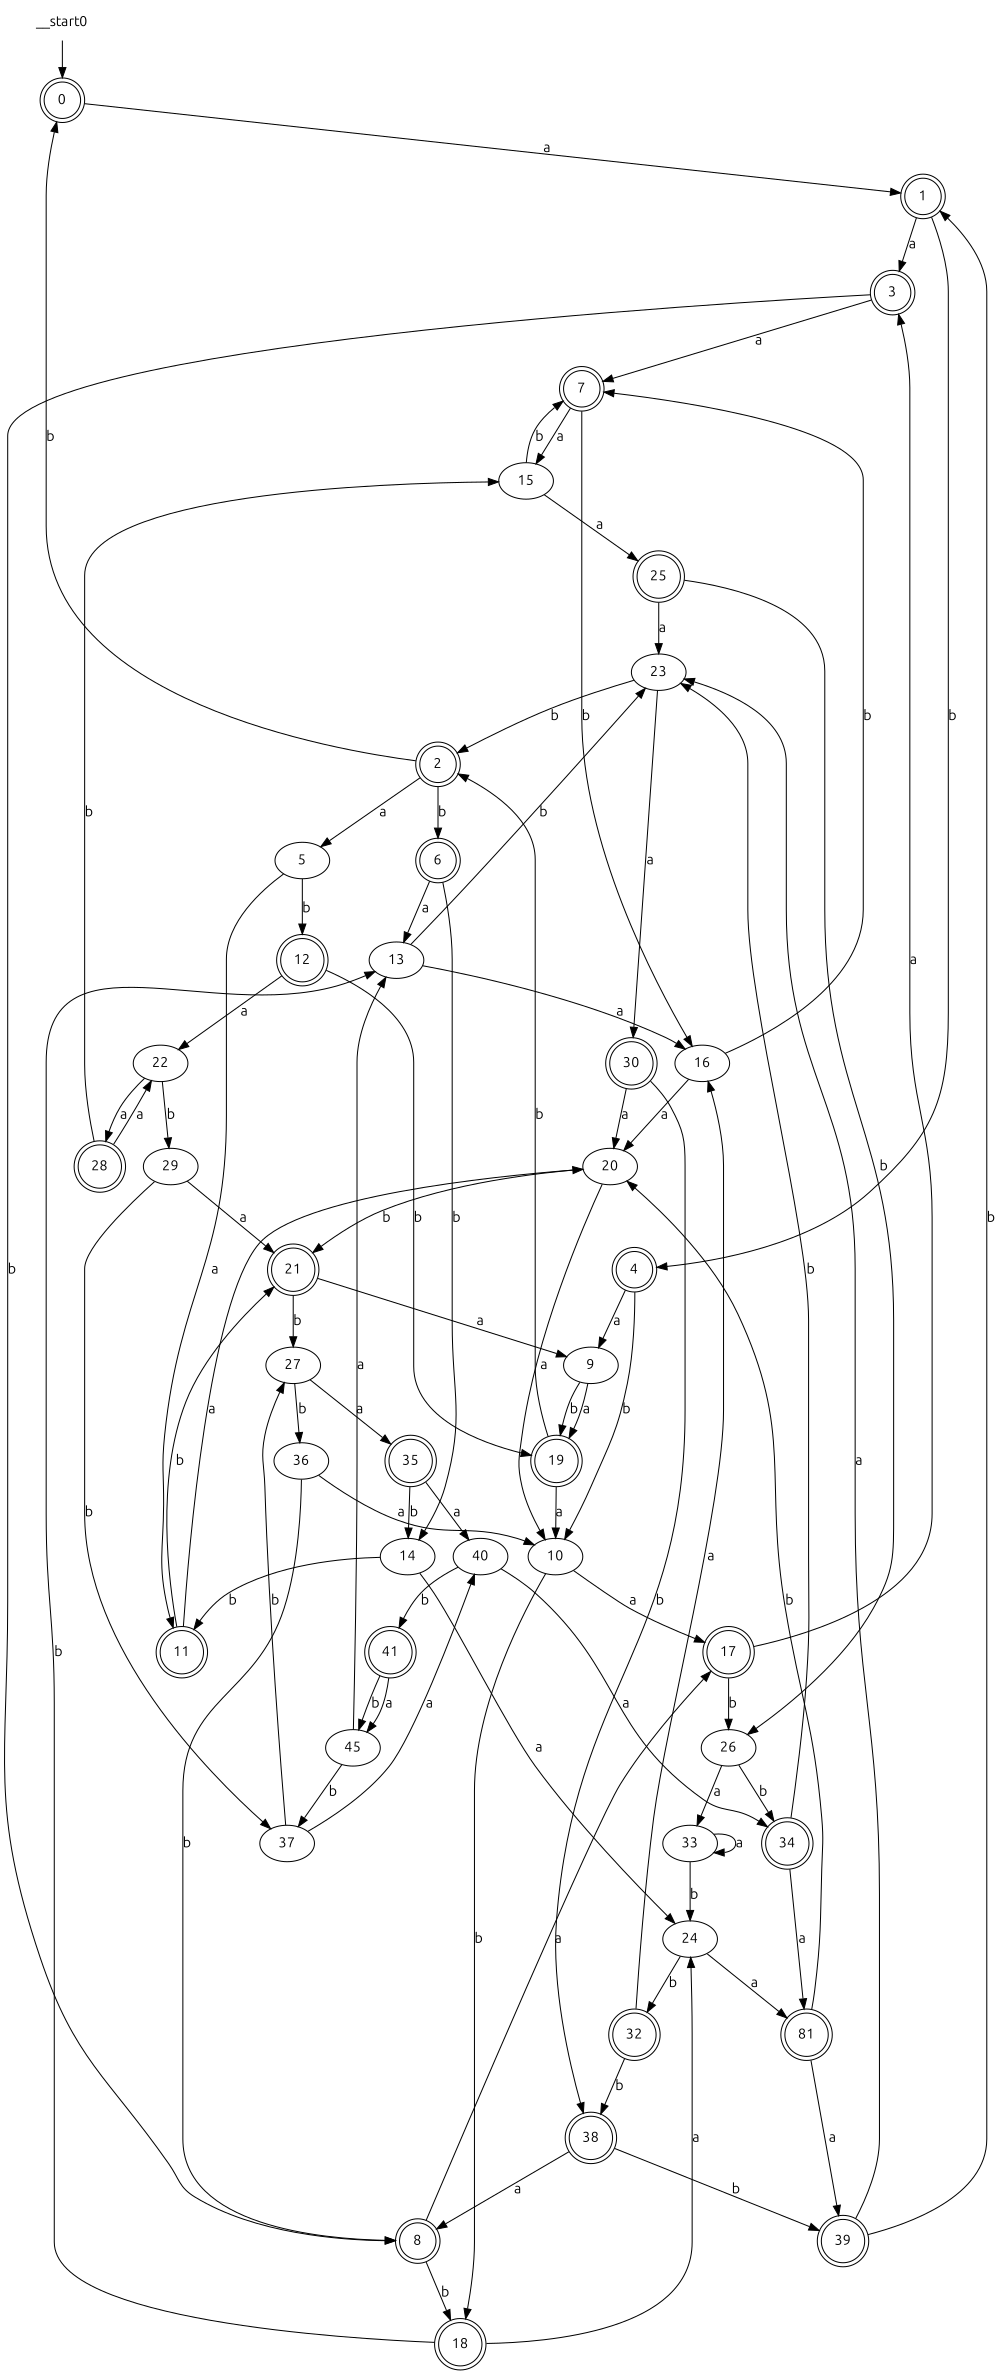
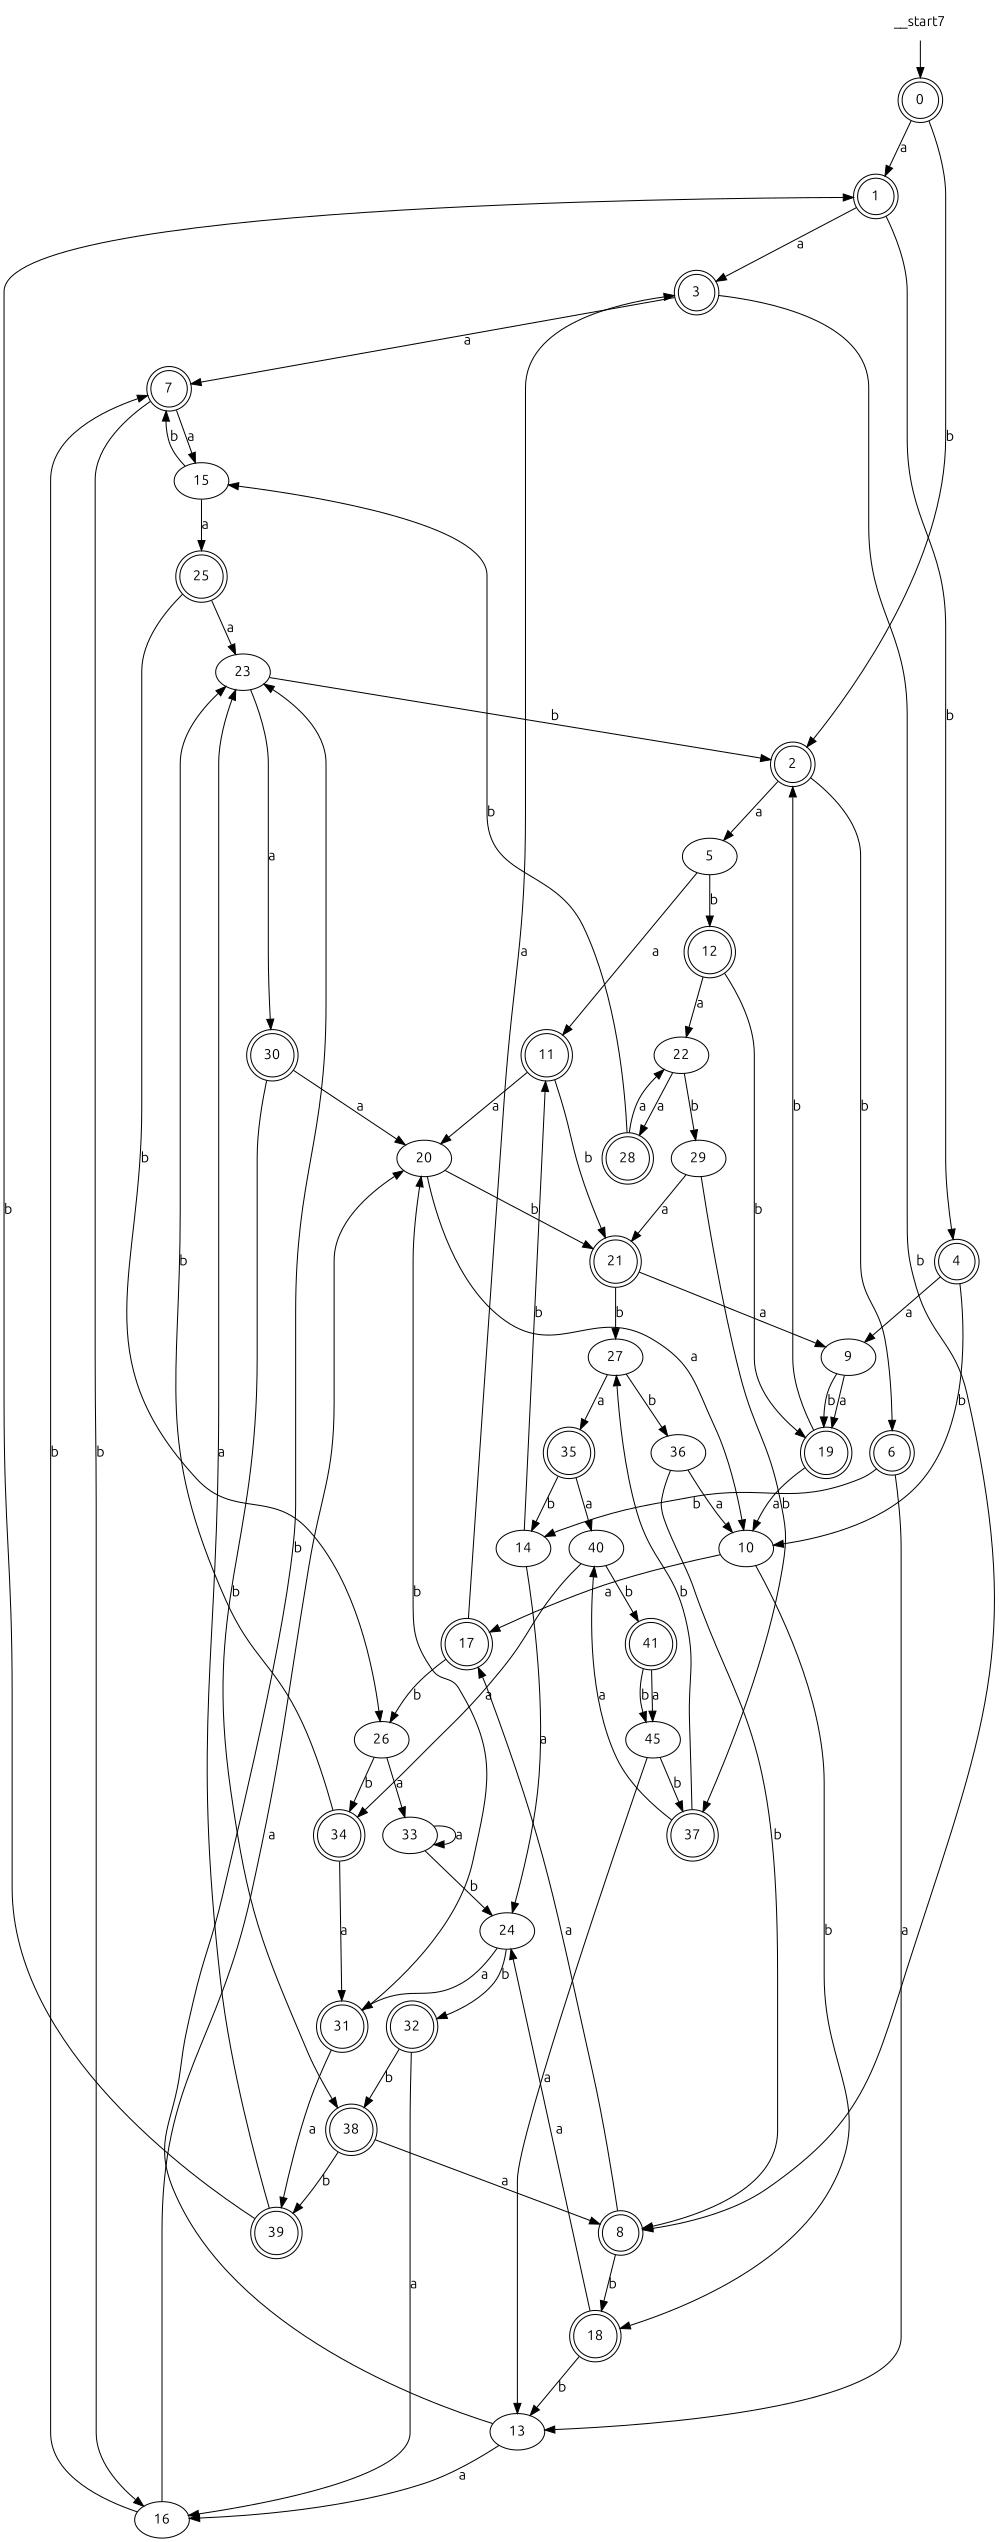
(62, 22) -> (920, 22)
(54, 564) -> (945, 446)
(287, 1844) -> (693, 1835)
(807, 2035) -> (342, 2027)
